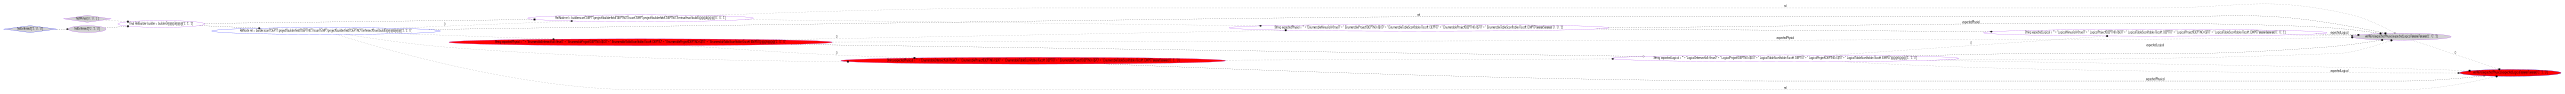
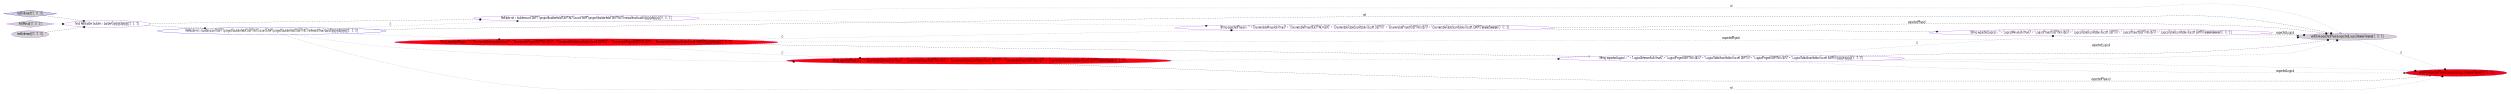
(61, 29) -> (63, 18)
